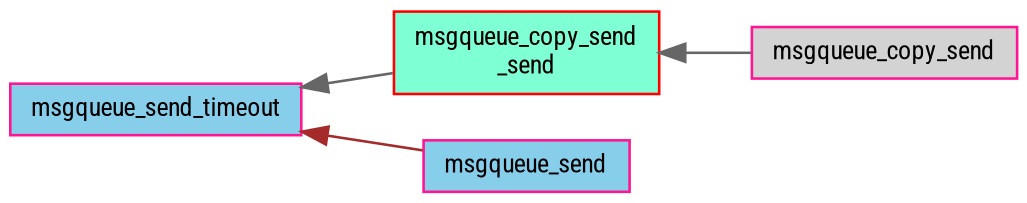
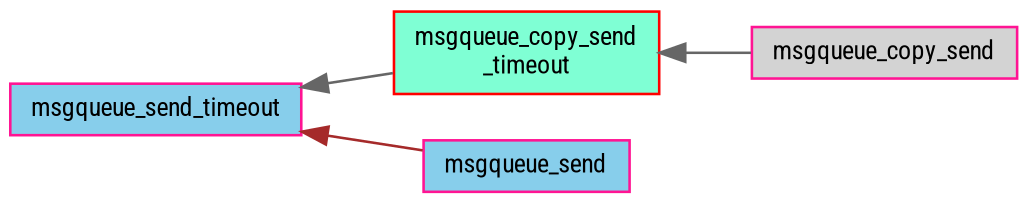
(527, 53) -> (527, 53)
